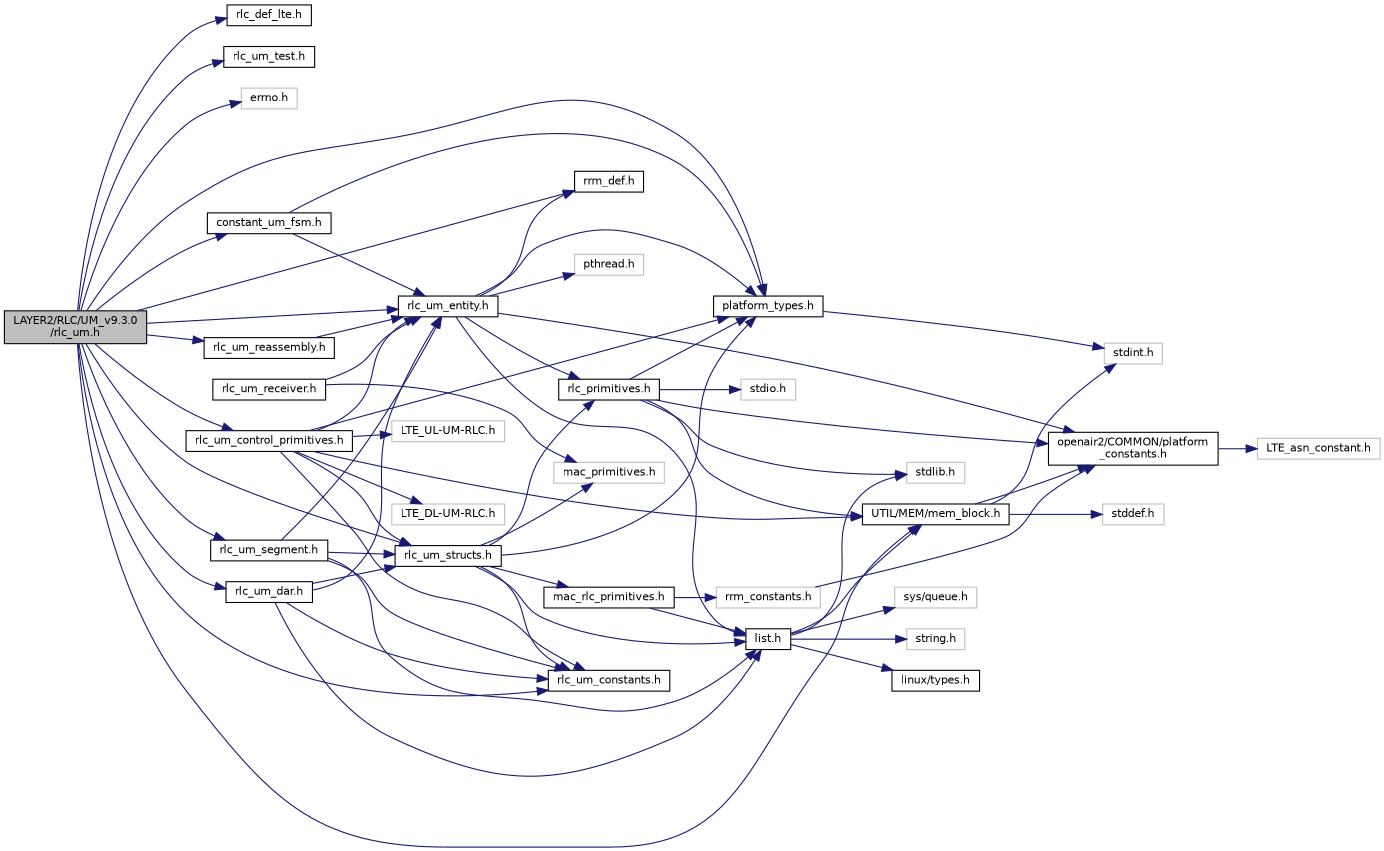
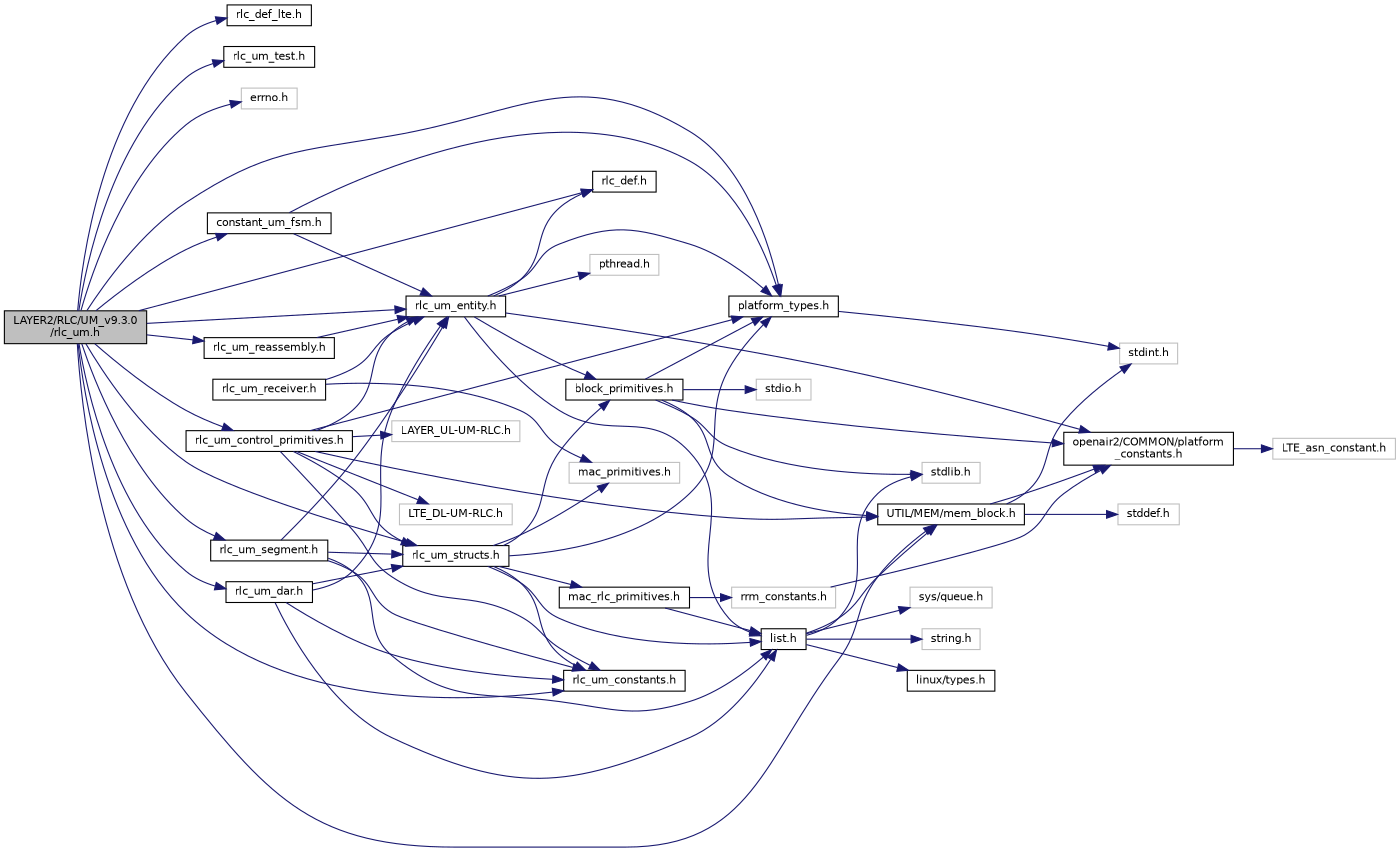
(609, 182) -> (624, 182)
(609, 390) -> (624, 390)
(448, 431) -> (456, 431)
